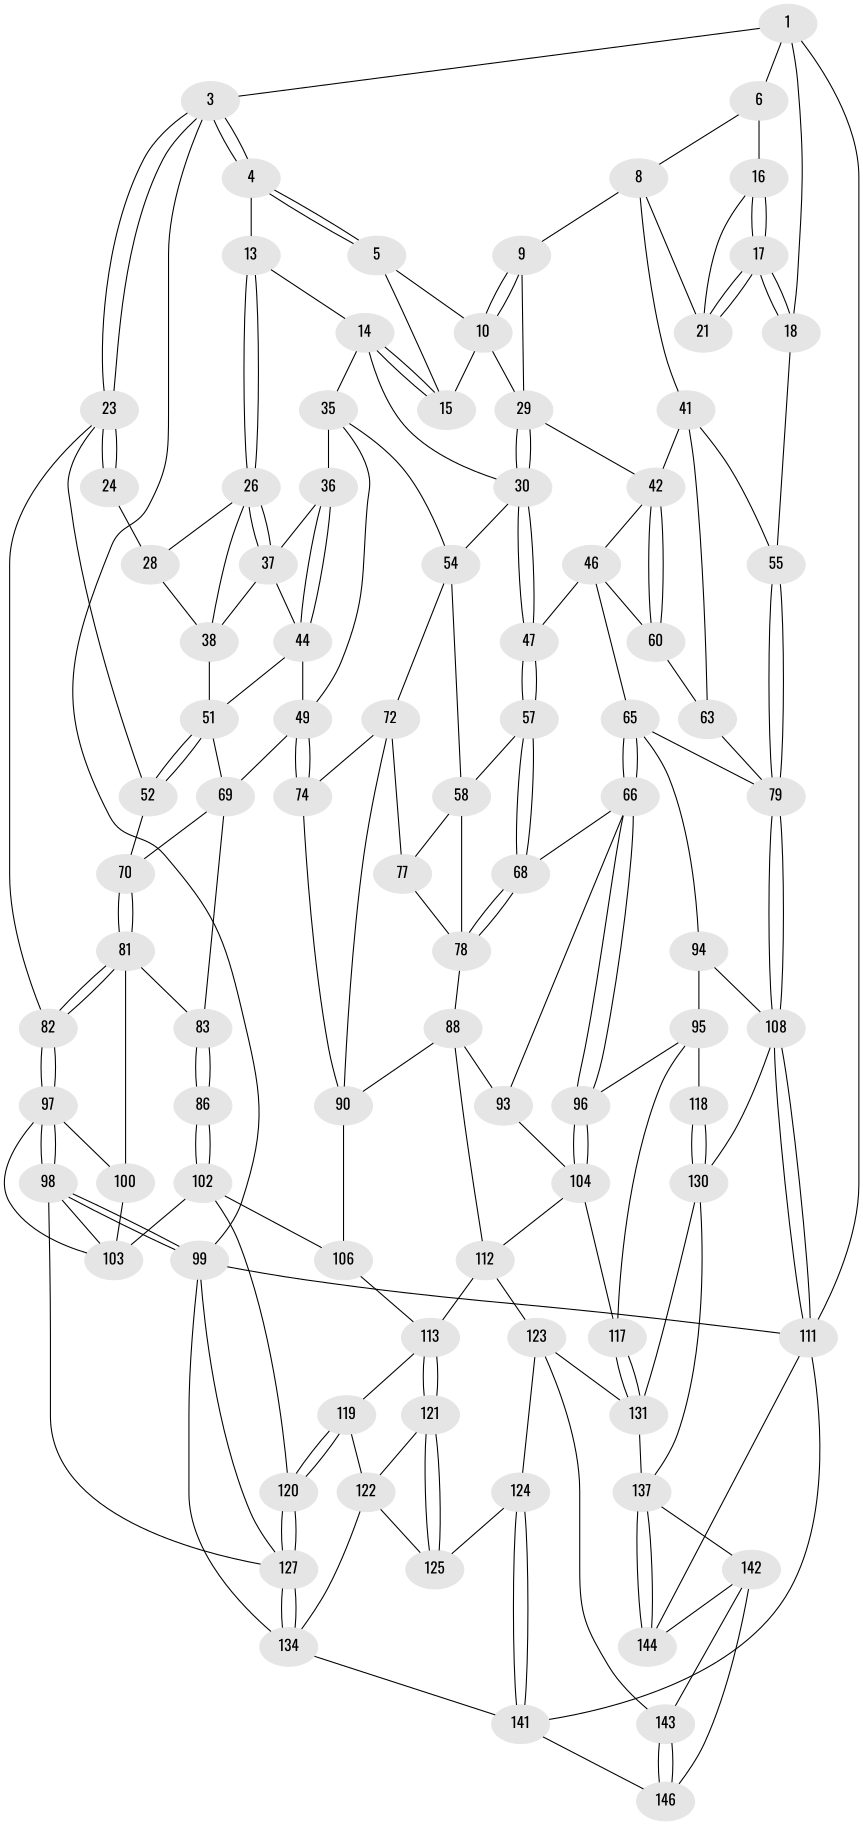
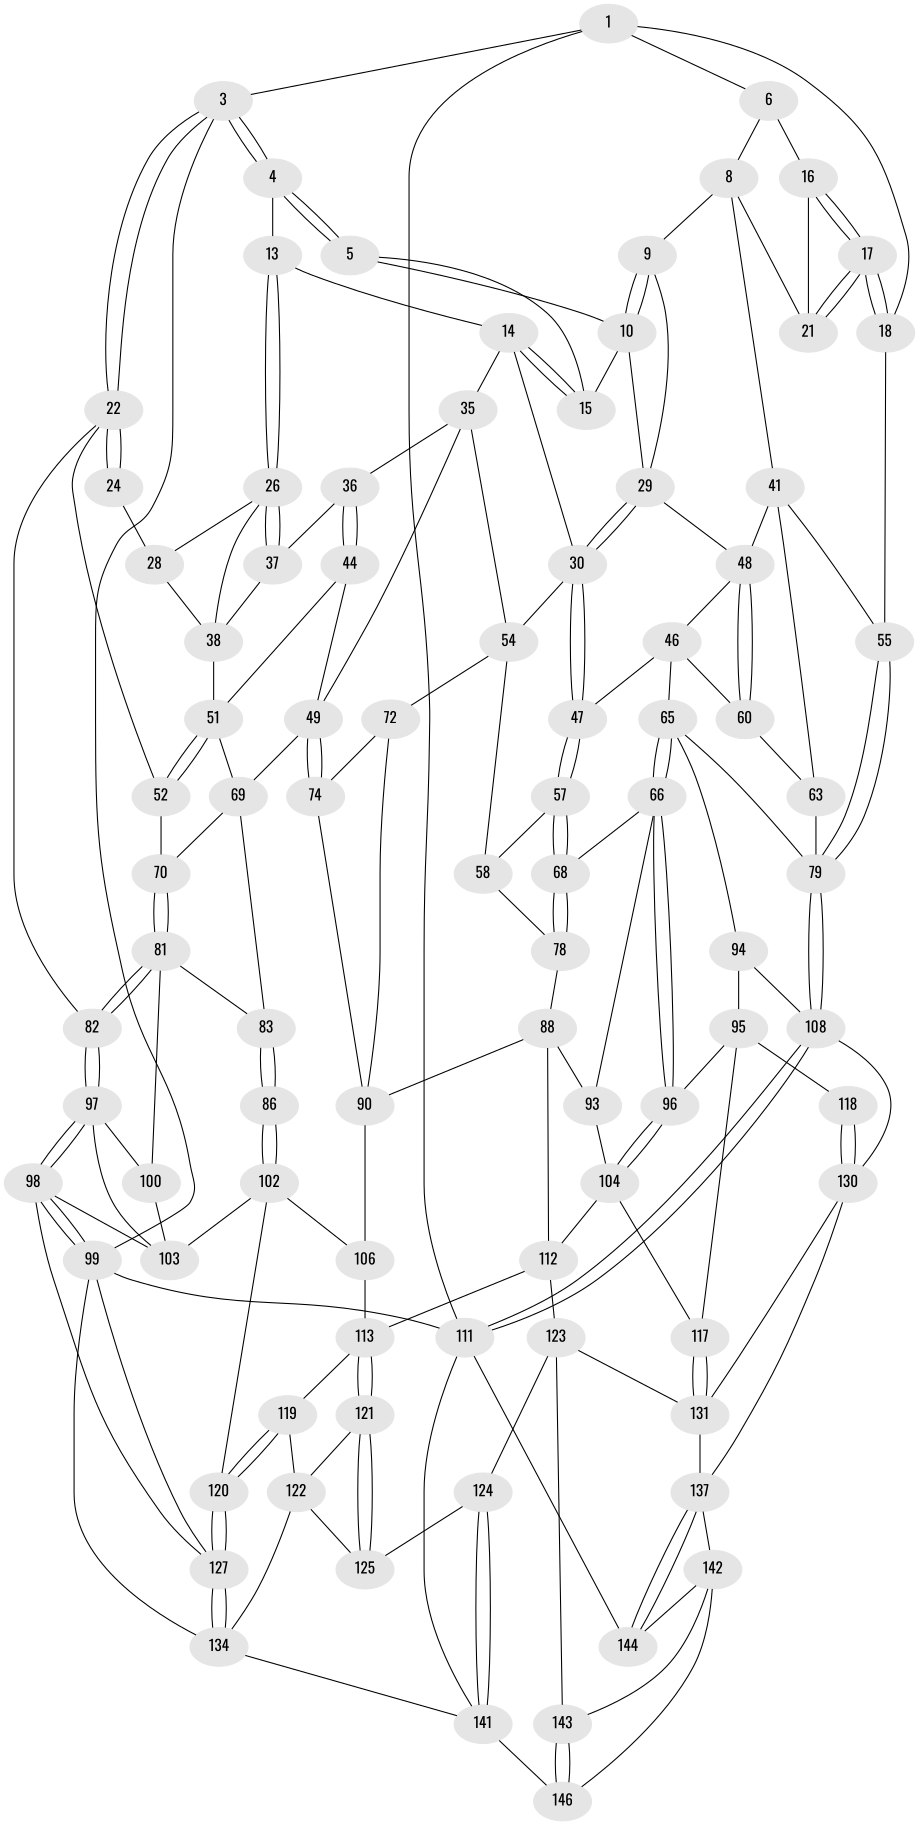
(109, 410) -> (114, 410)
(656, 487) -> (745, 565)
(286, 603) -> none
(403, 874) -> none
